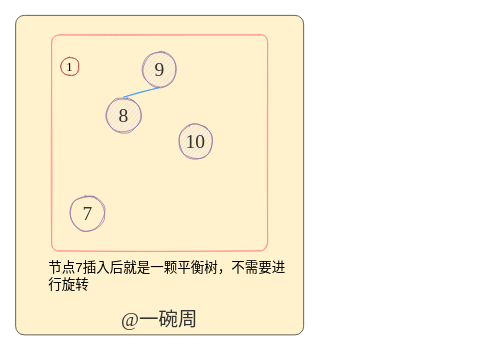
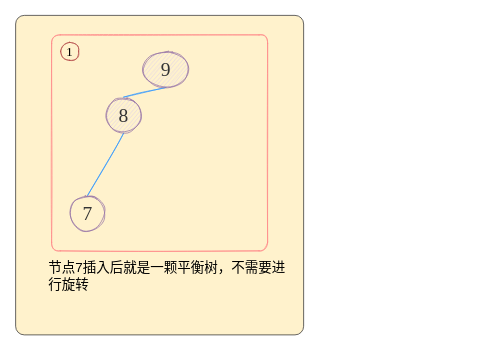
(69, 66) -> (69, 51)
(159, 69) -> (166, 69)
(195, 141) -> none
none -> (106, 164)
(159, 319) -> none
